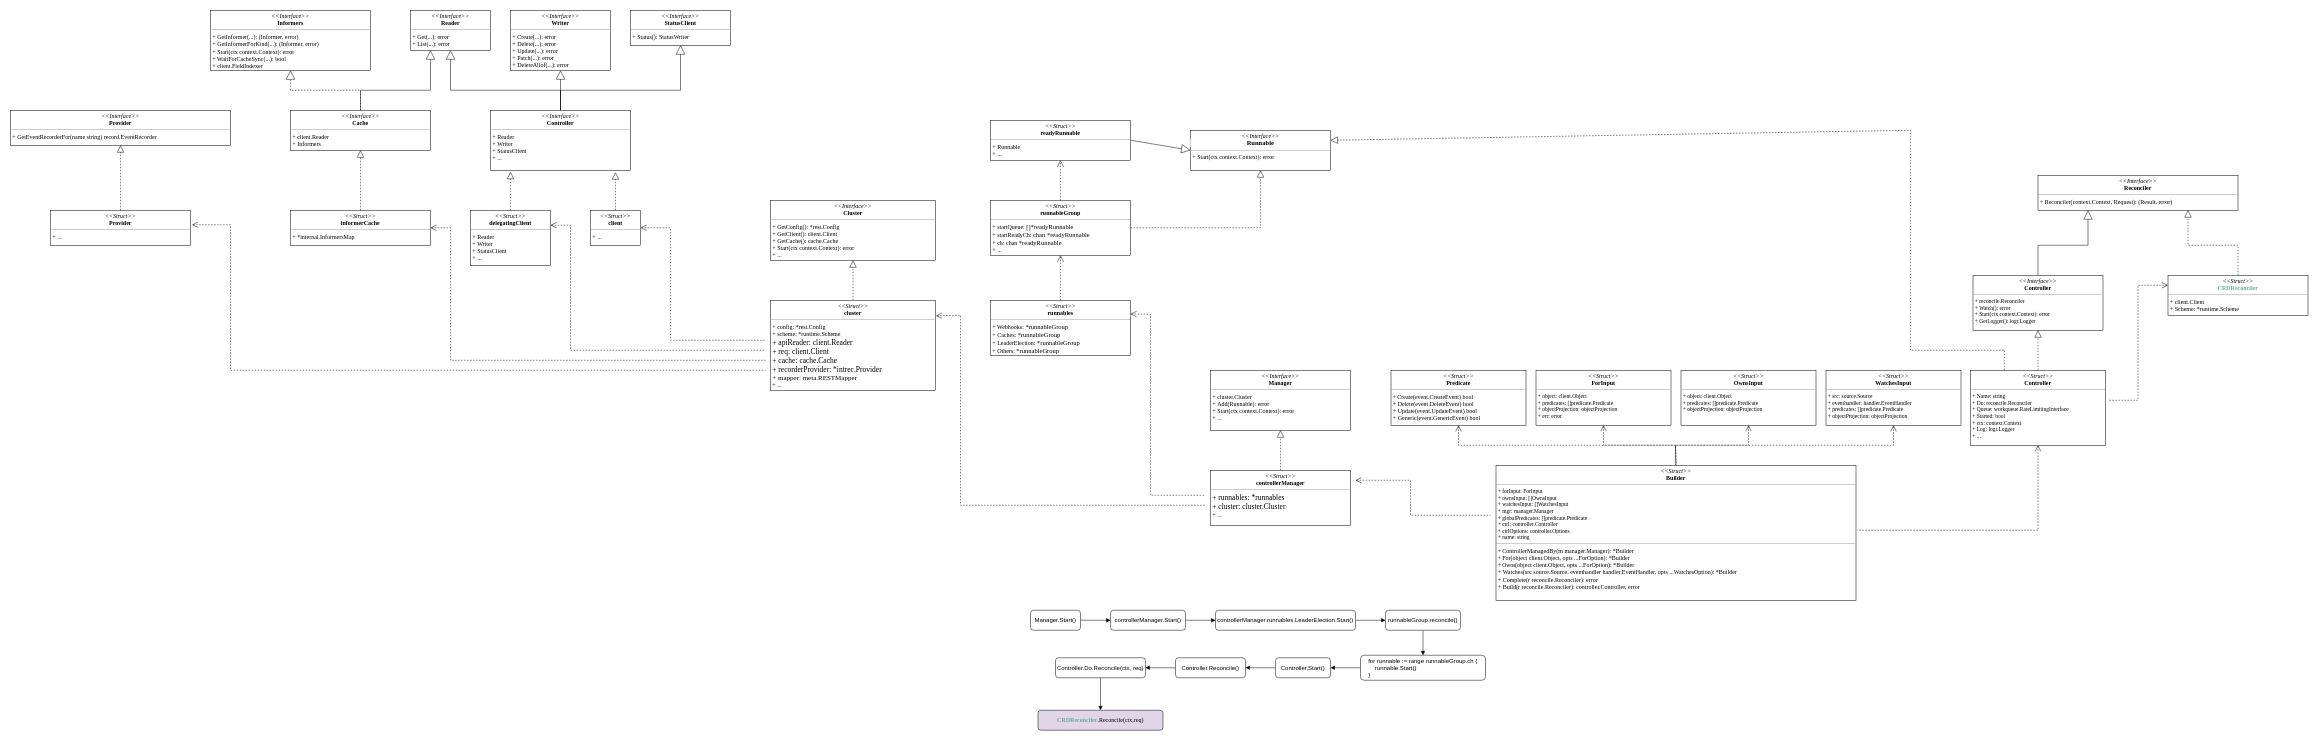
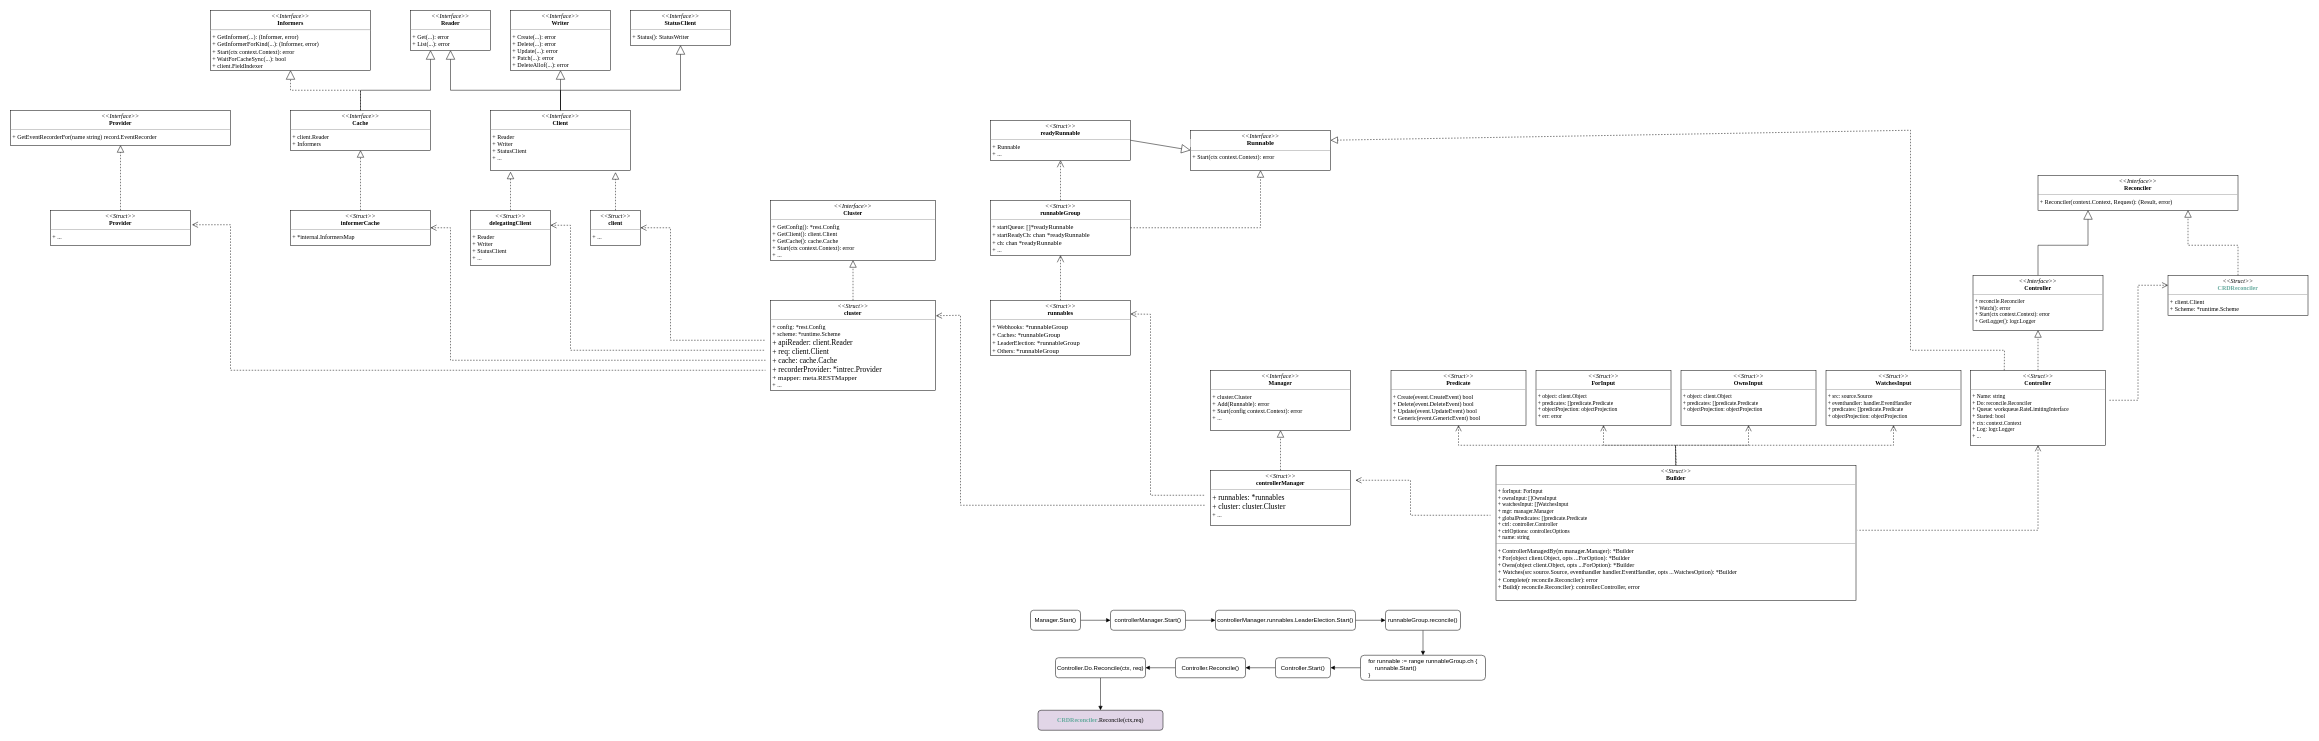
(512, 132) -> (512, 132)
(1266, 392) -> (1270, 392)
